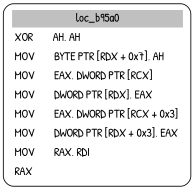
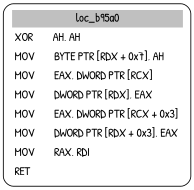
(34, 172) -> (32, 172)
